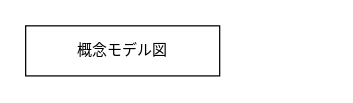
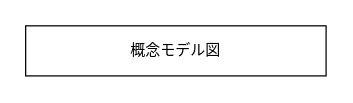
(123, 51) -> (176, 51)
